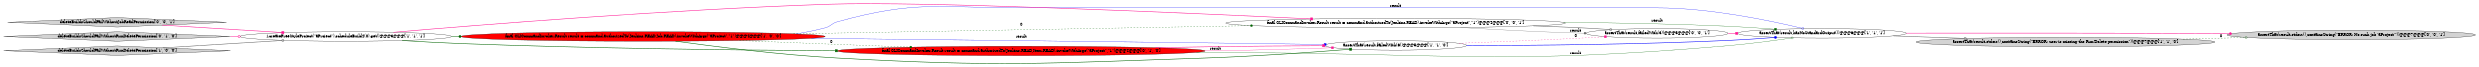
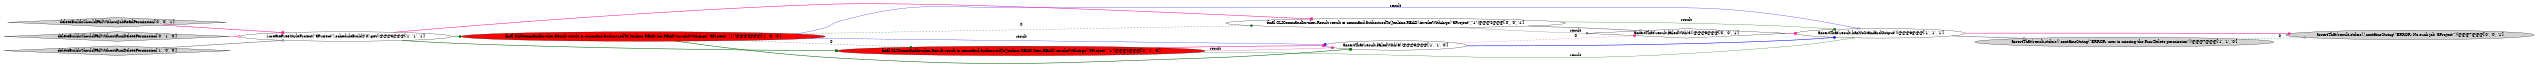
(1657, 33) -> (1686, 33)
